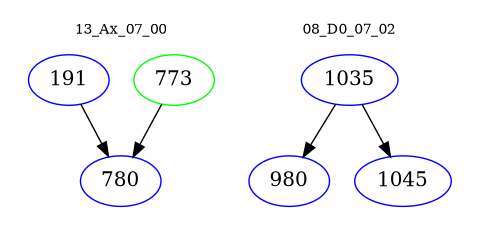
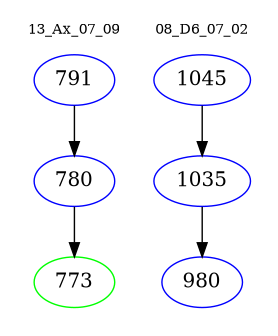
(121, 30) -> (74, 30)
(350, 30) -> (202, 30)
(69, 80) -> (74, 80)
(151, 124) -> (74, 225)
(373, 124) -> (202, 124)
